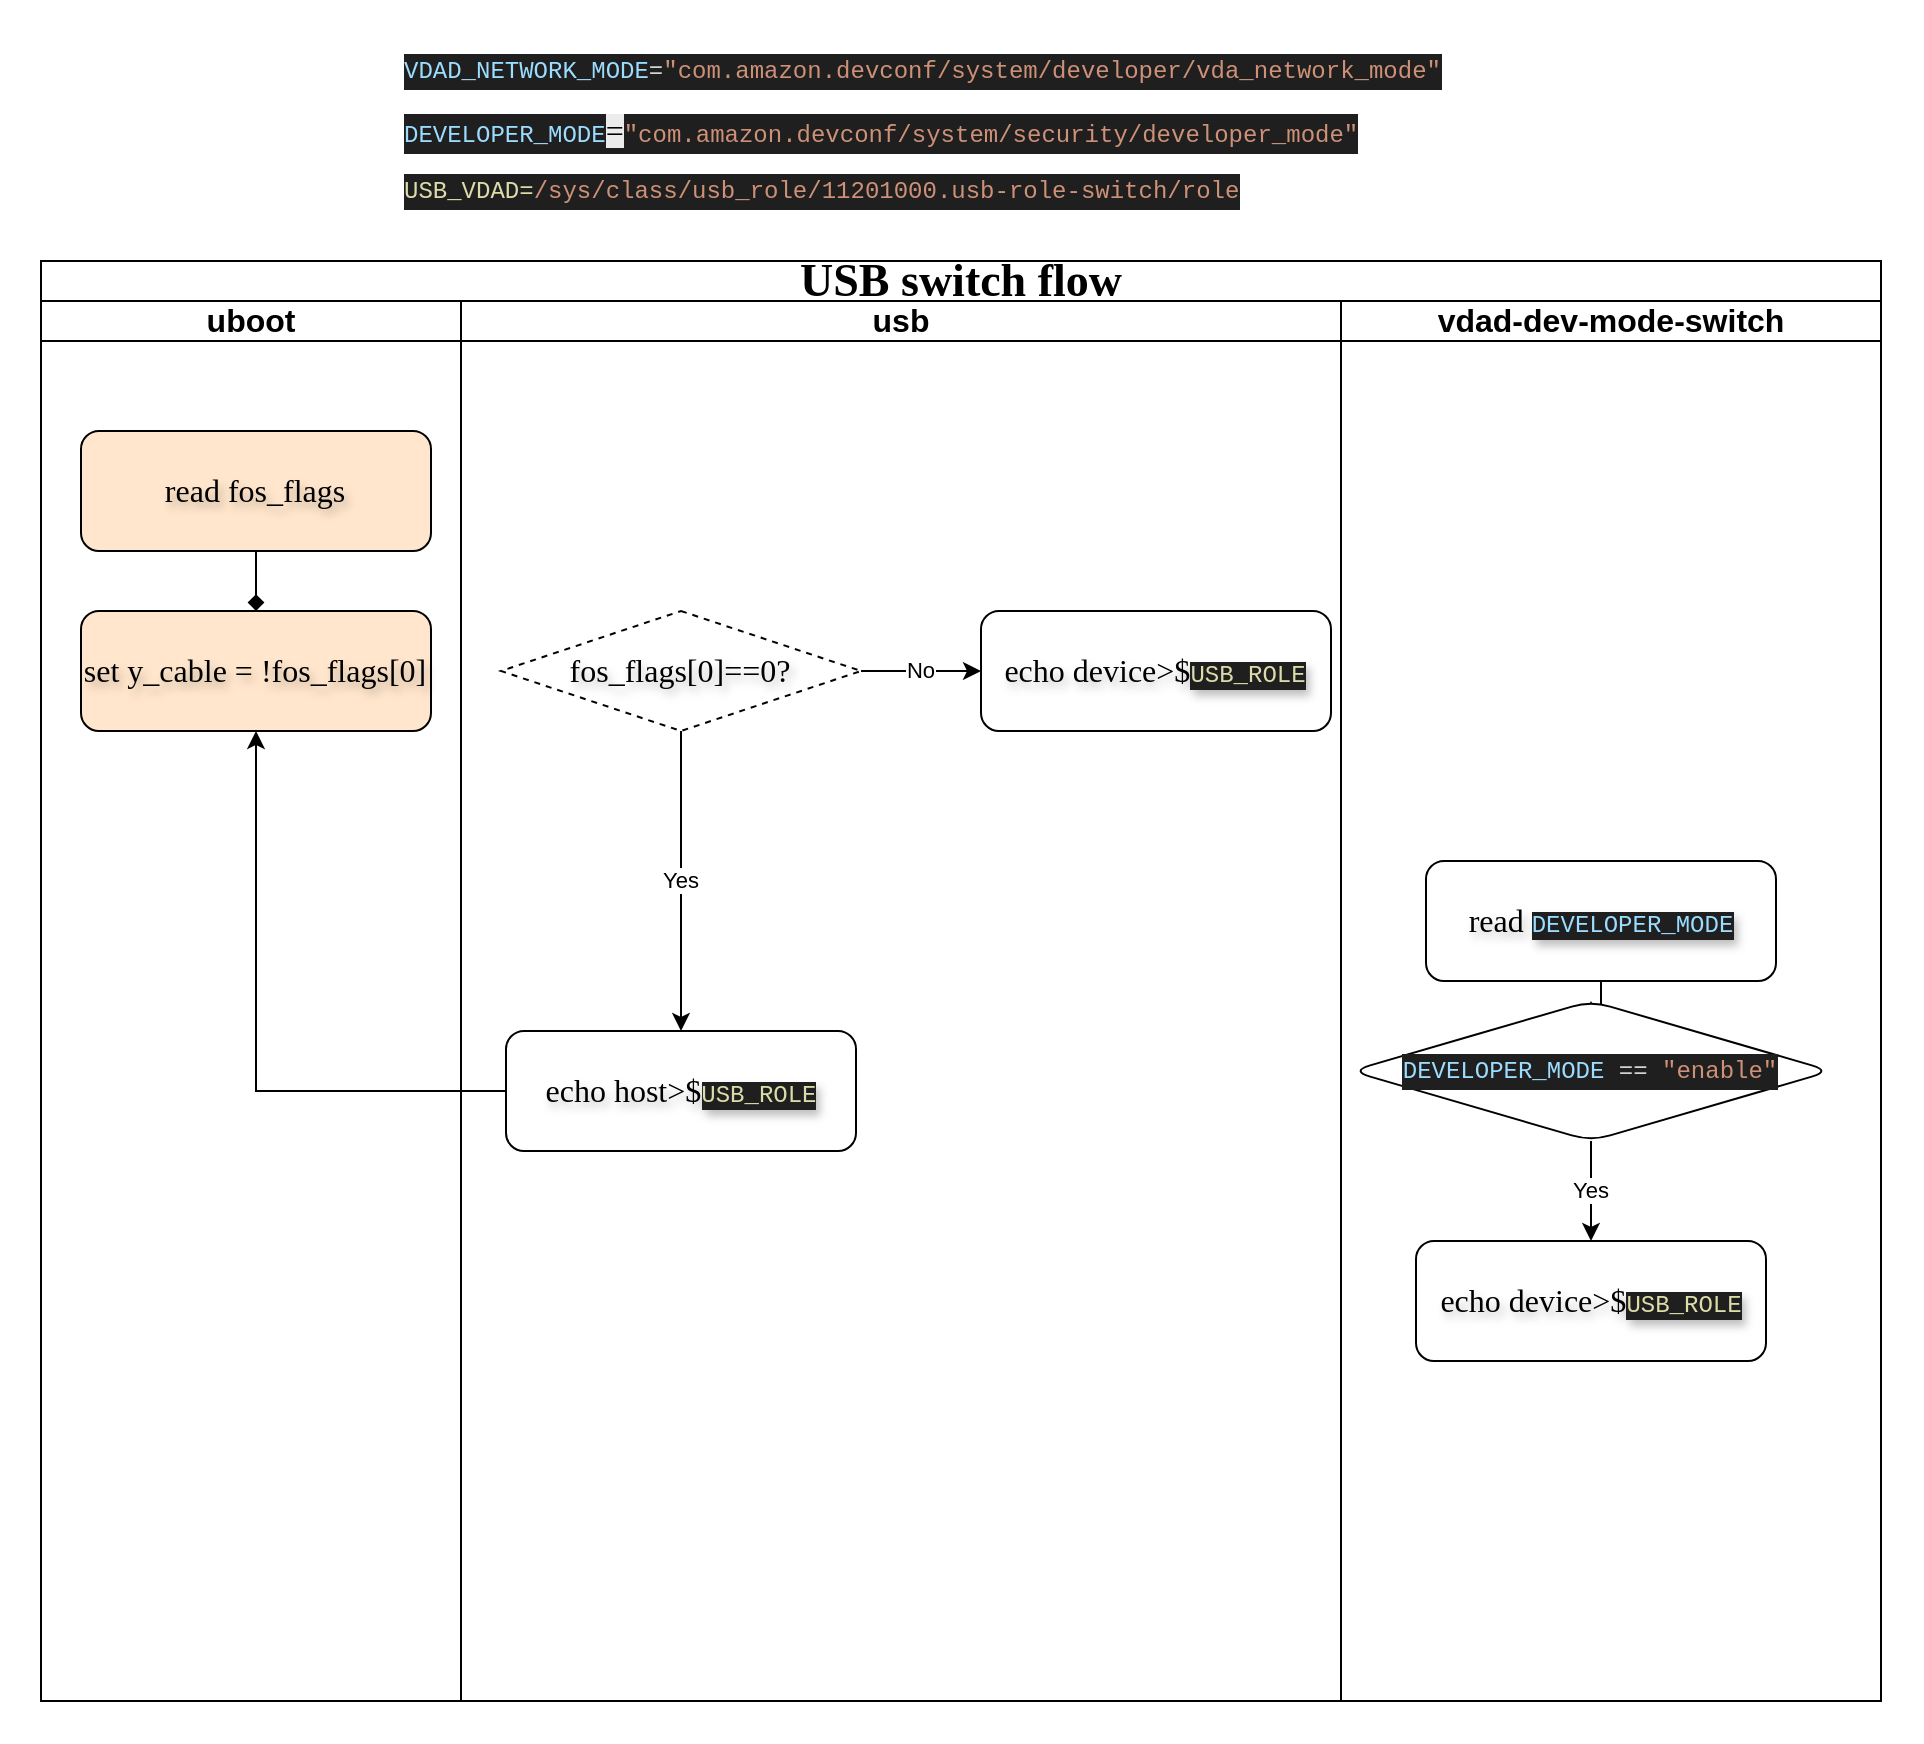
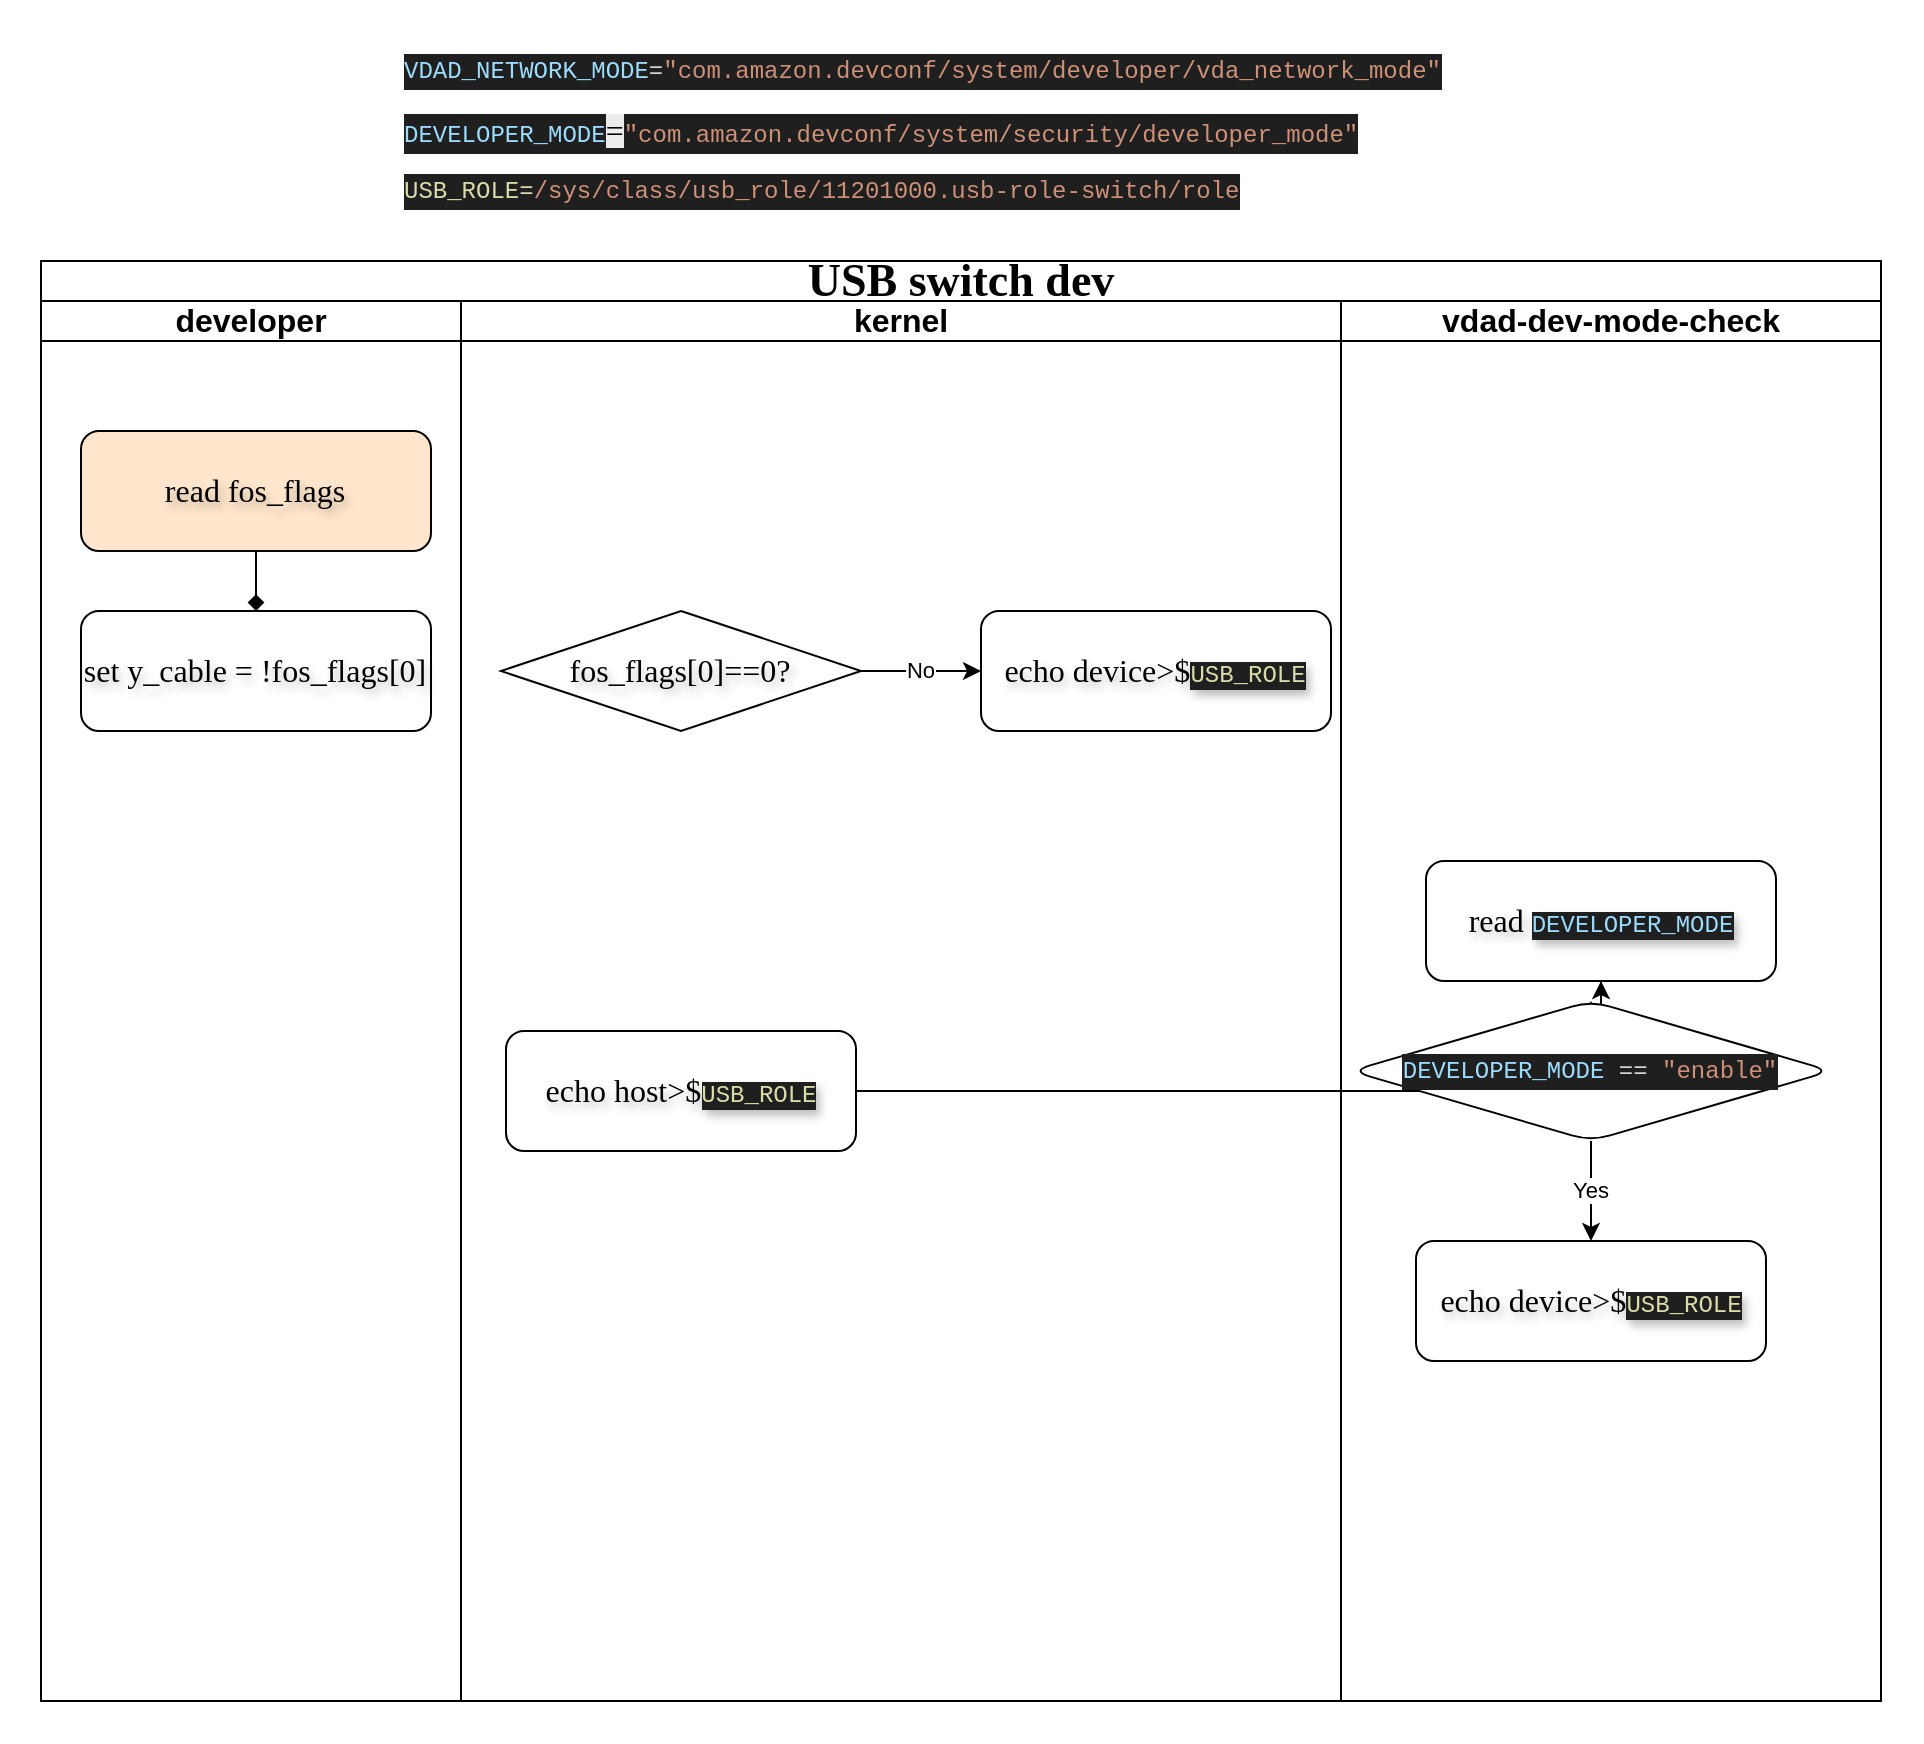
(776, 189) -> (776, 189)
(962, 281) -> (962, 281)
(252, 321) -> (252, 321)
(902, 321) -> (902, 321)
(1612, 321) -> (1612, 321)
(256, 671) -> (256, 671)
(681, 671) -> (681, 671)
(681, 874) -> none
(256, 1018) -> (1096, 1091)
